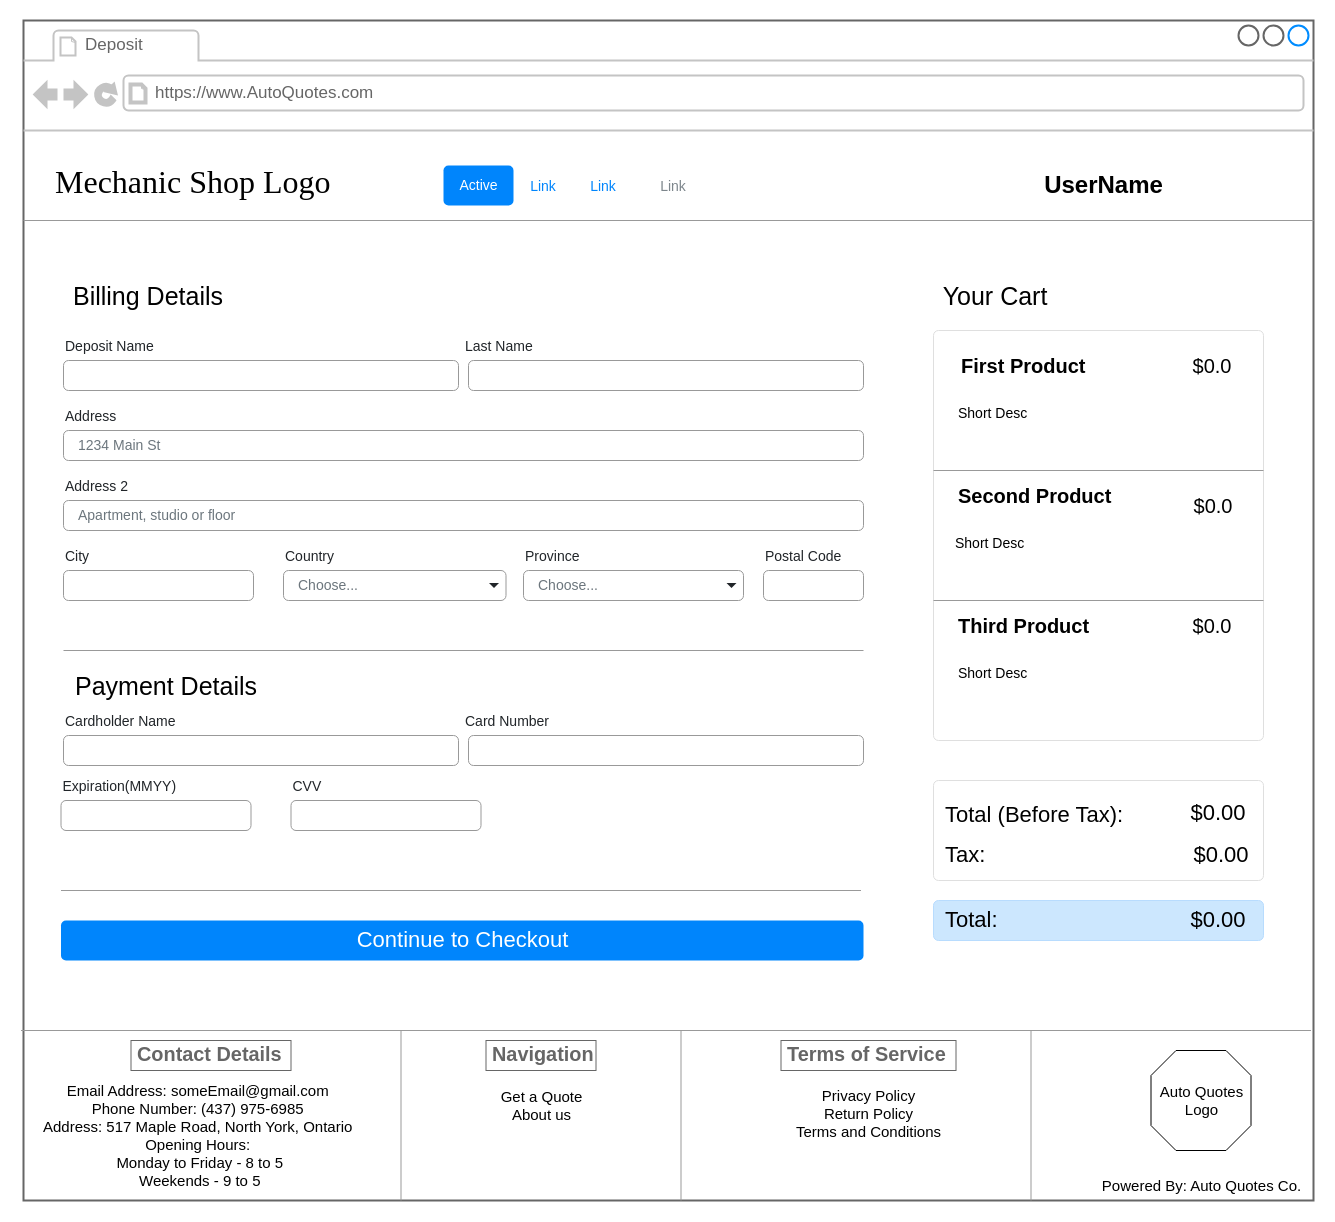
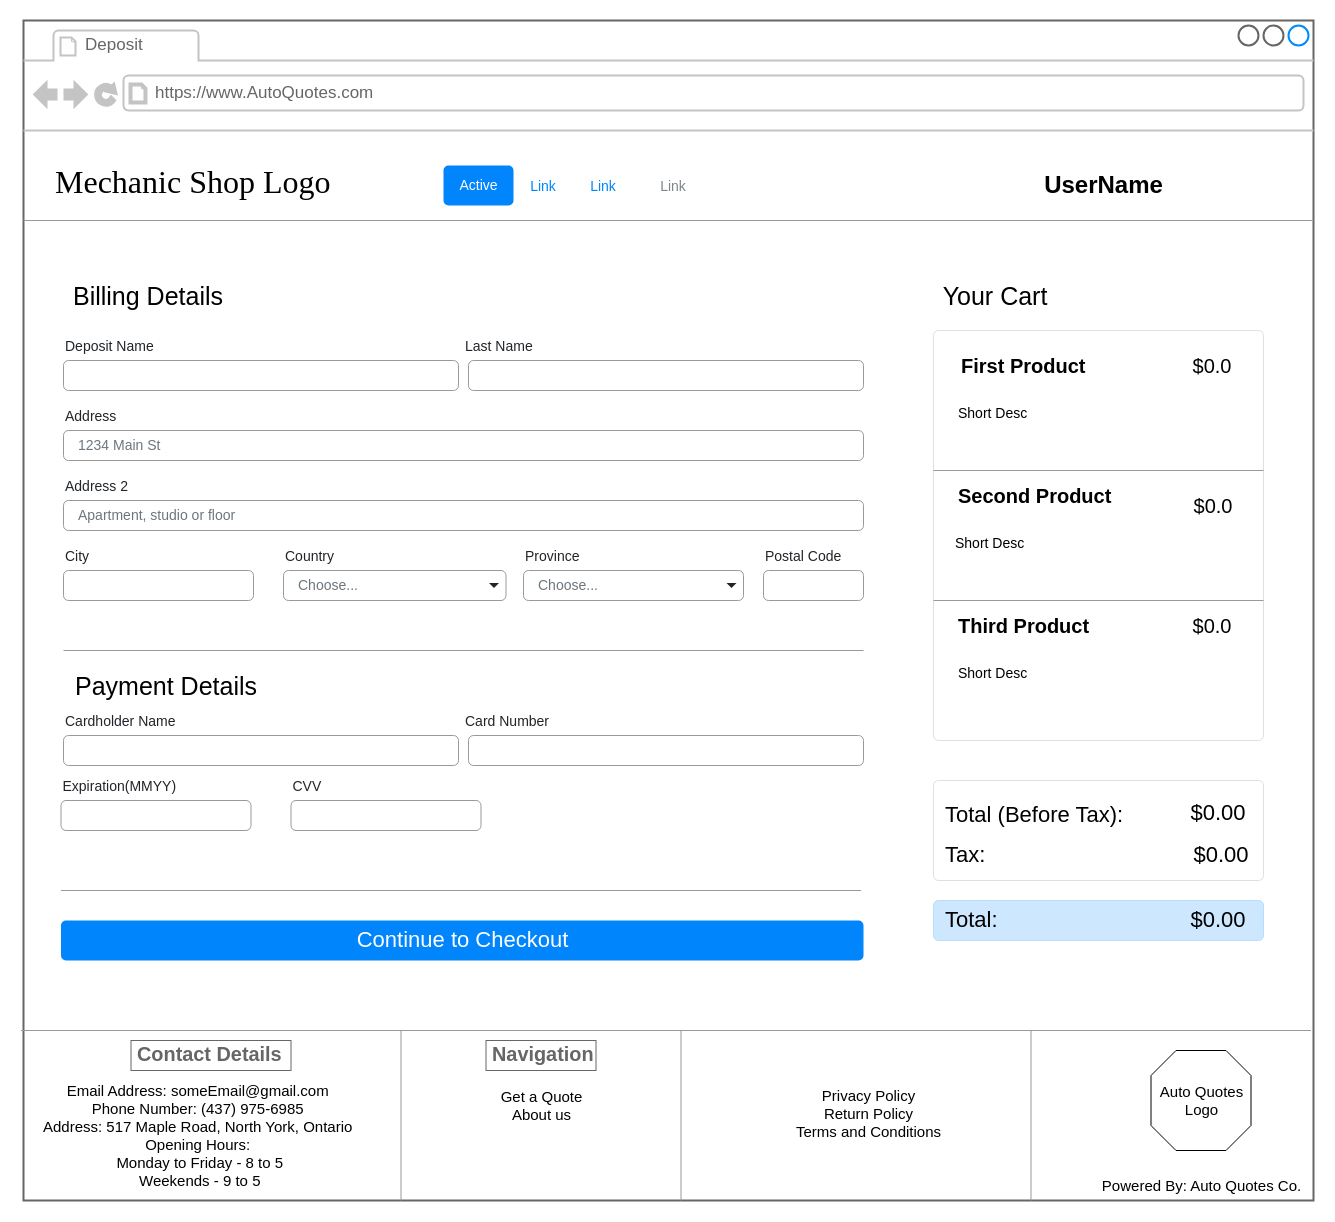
(869, 1056) -> none
